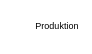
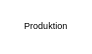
(57, 27) -> (45, 27)
